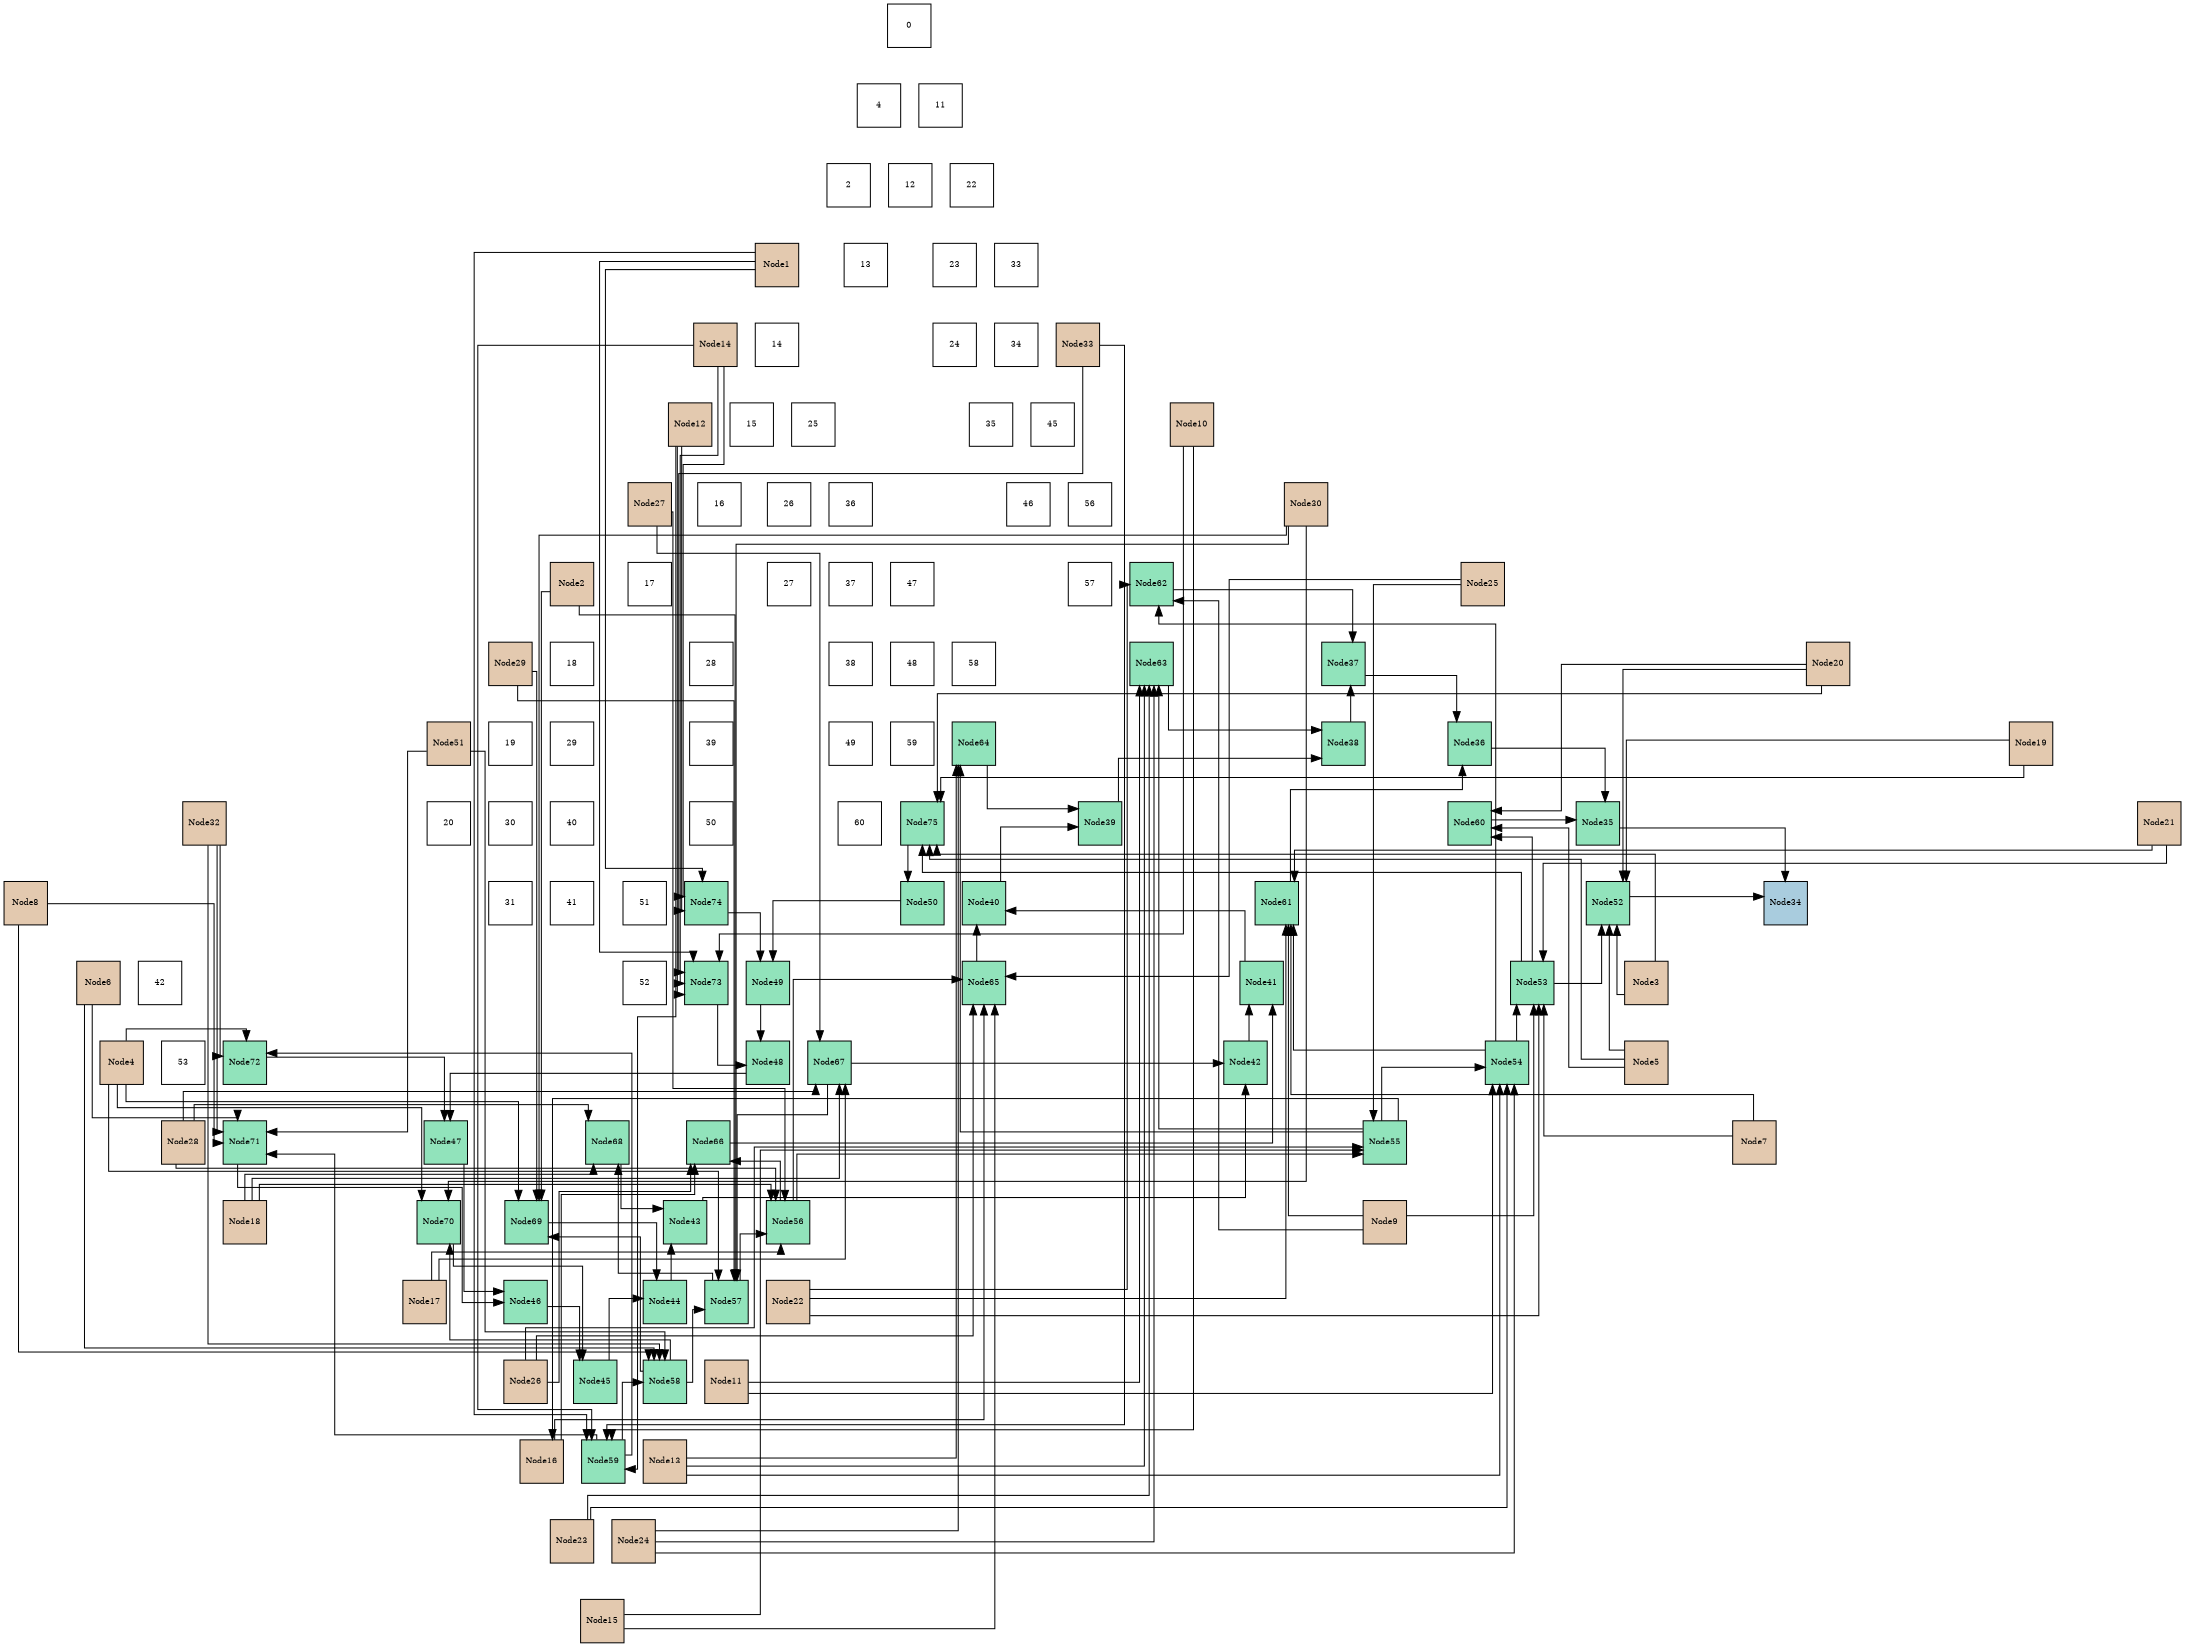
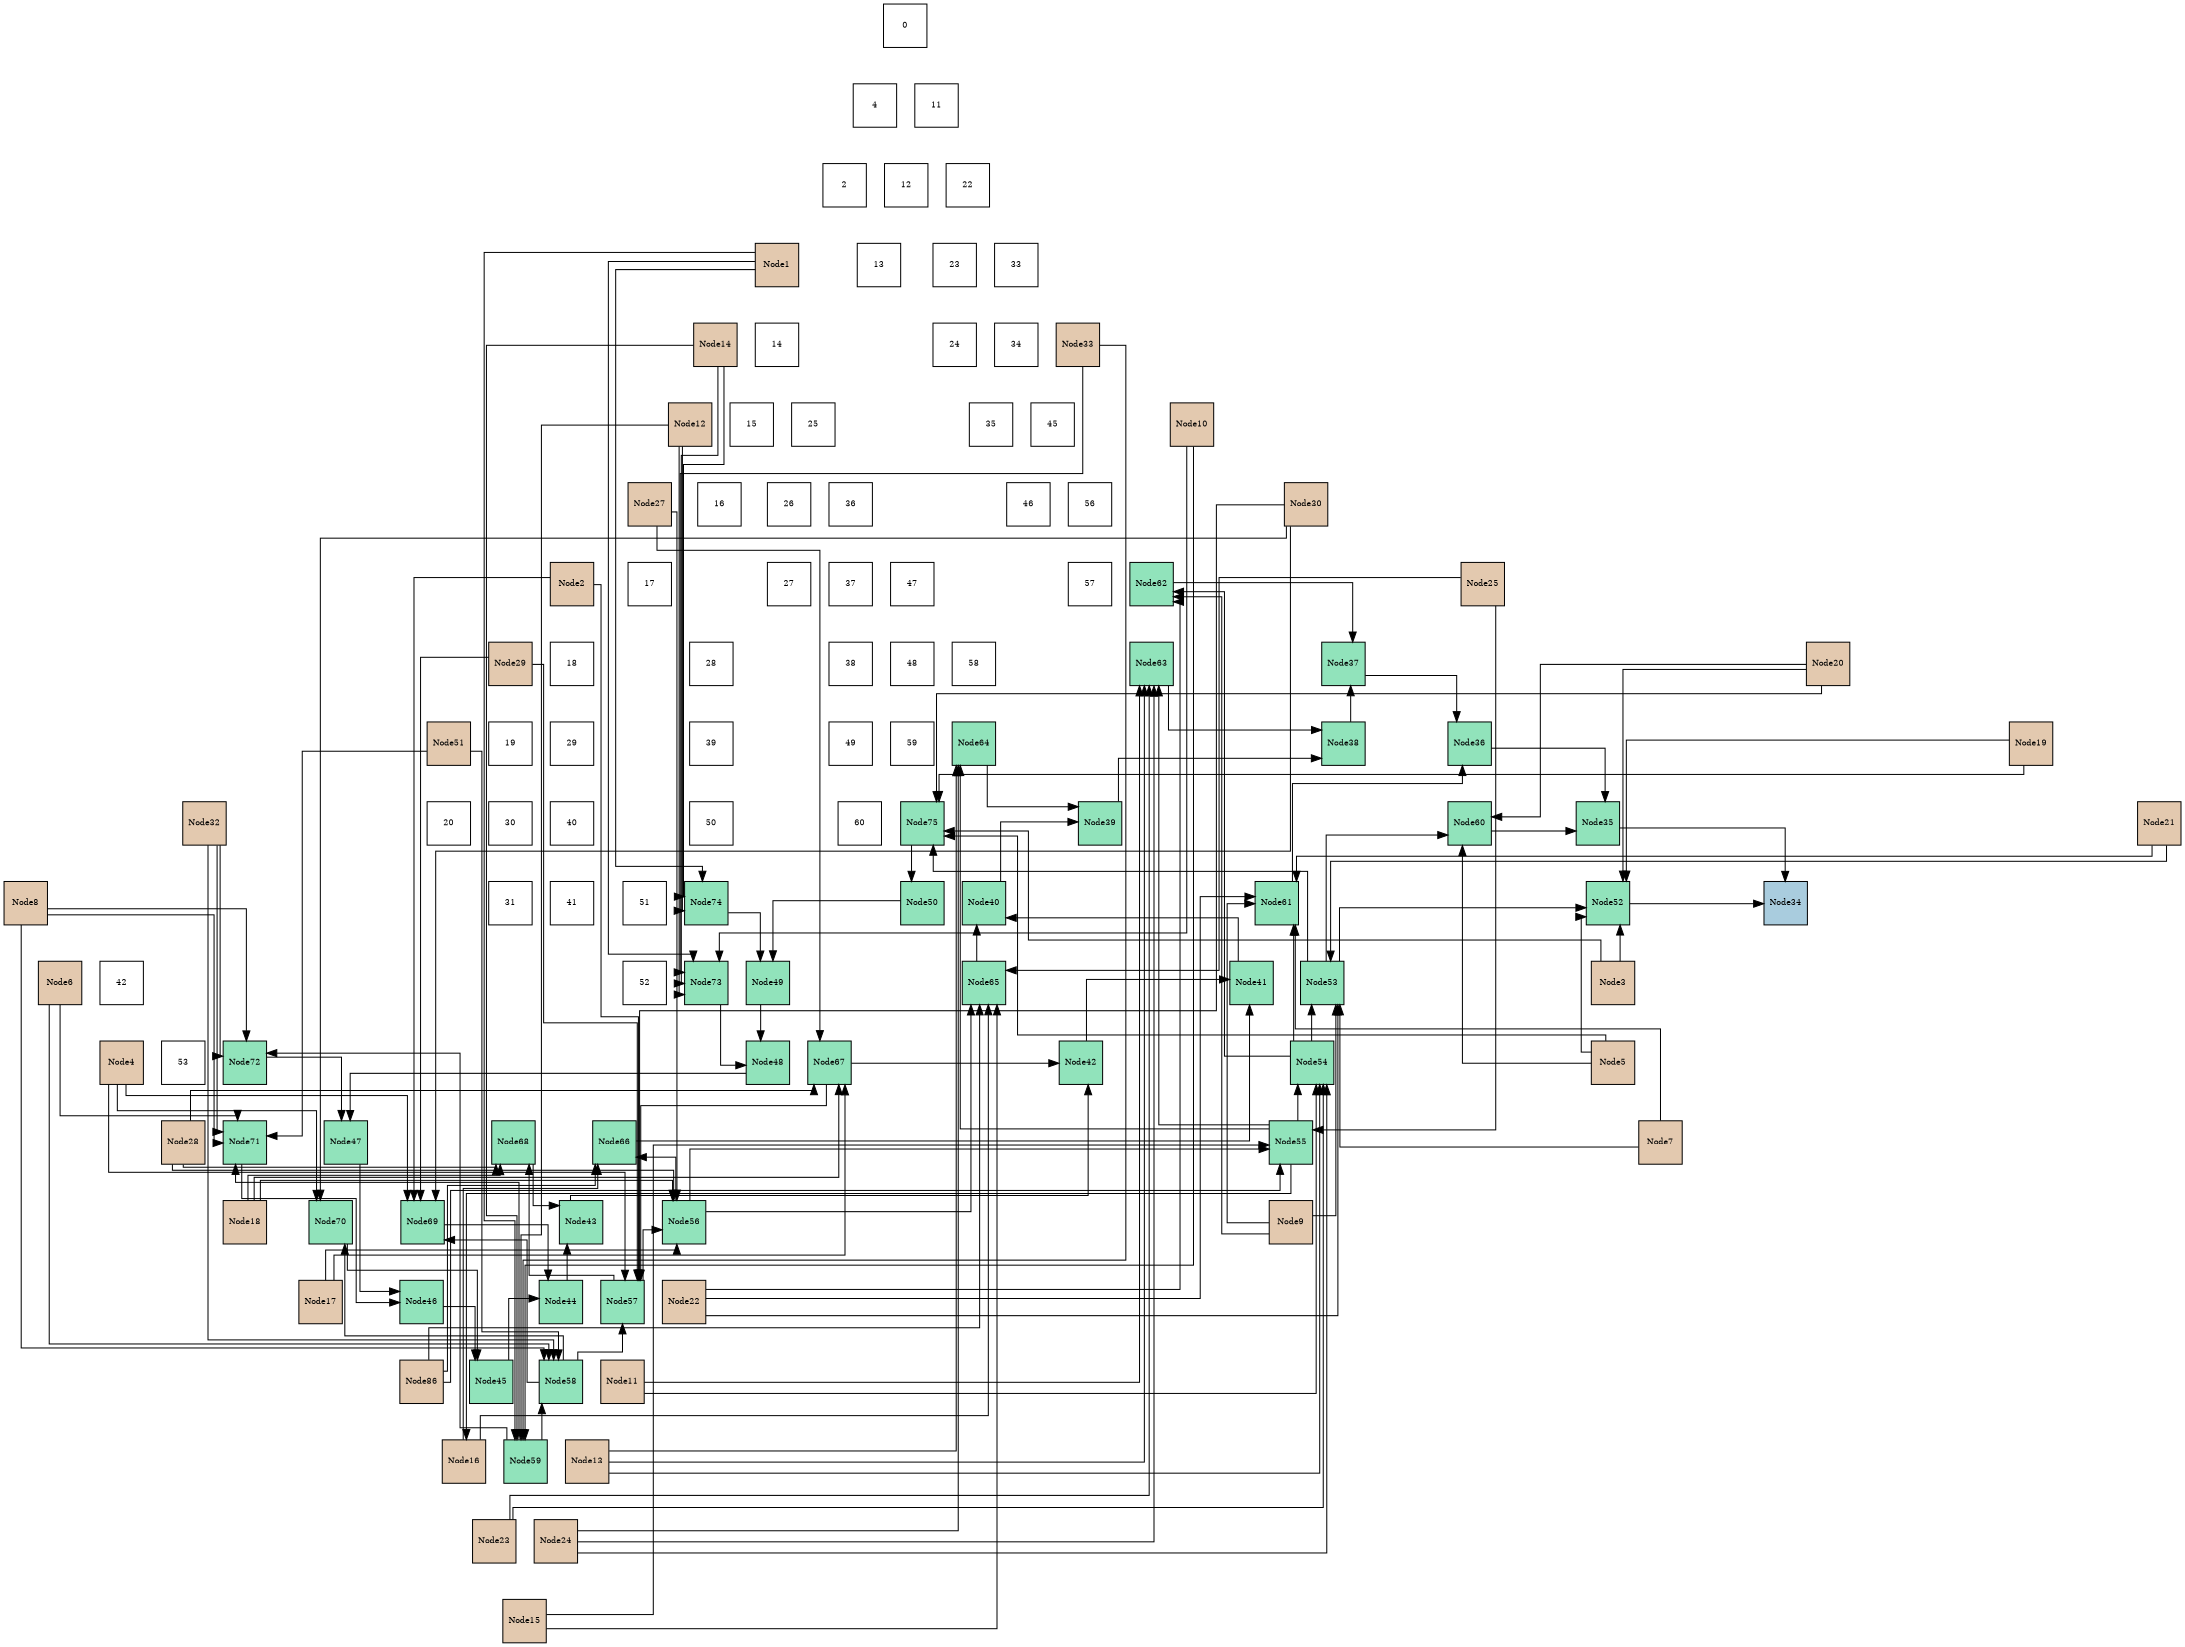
(181, 1029) -> (246, 911)
(526, 1382) -> (422, 1382)
